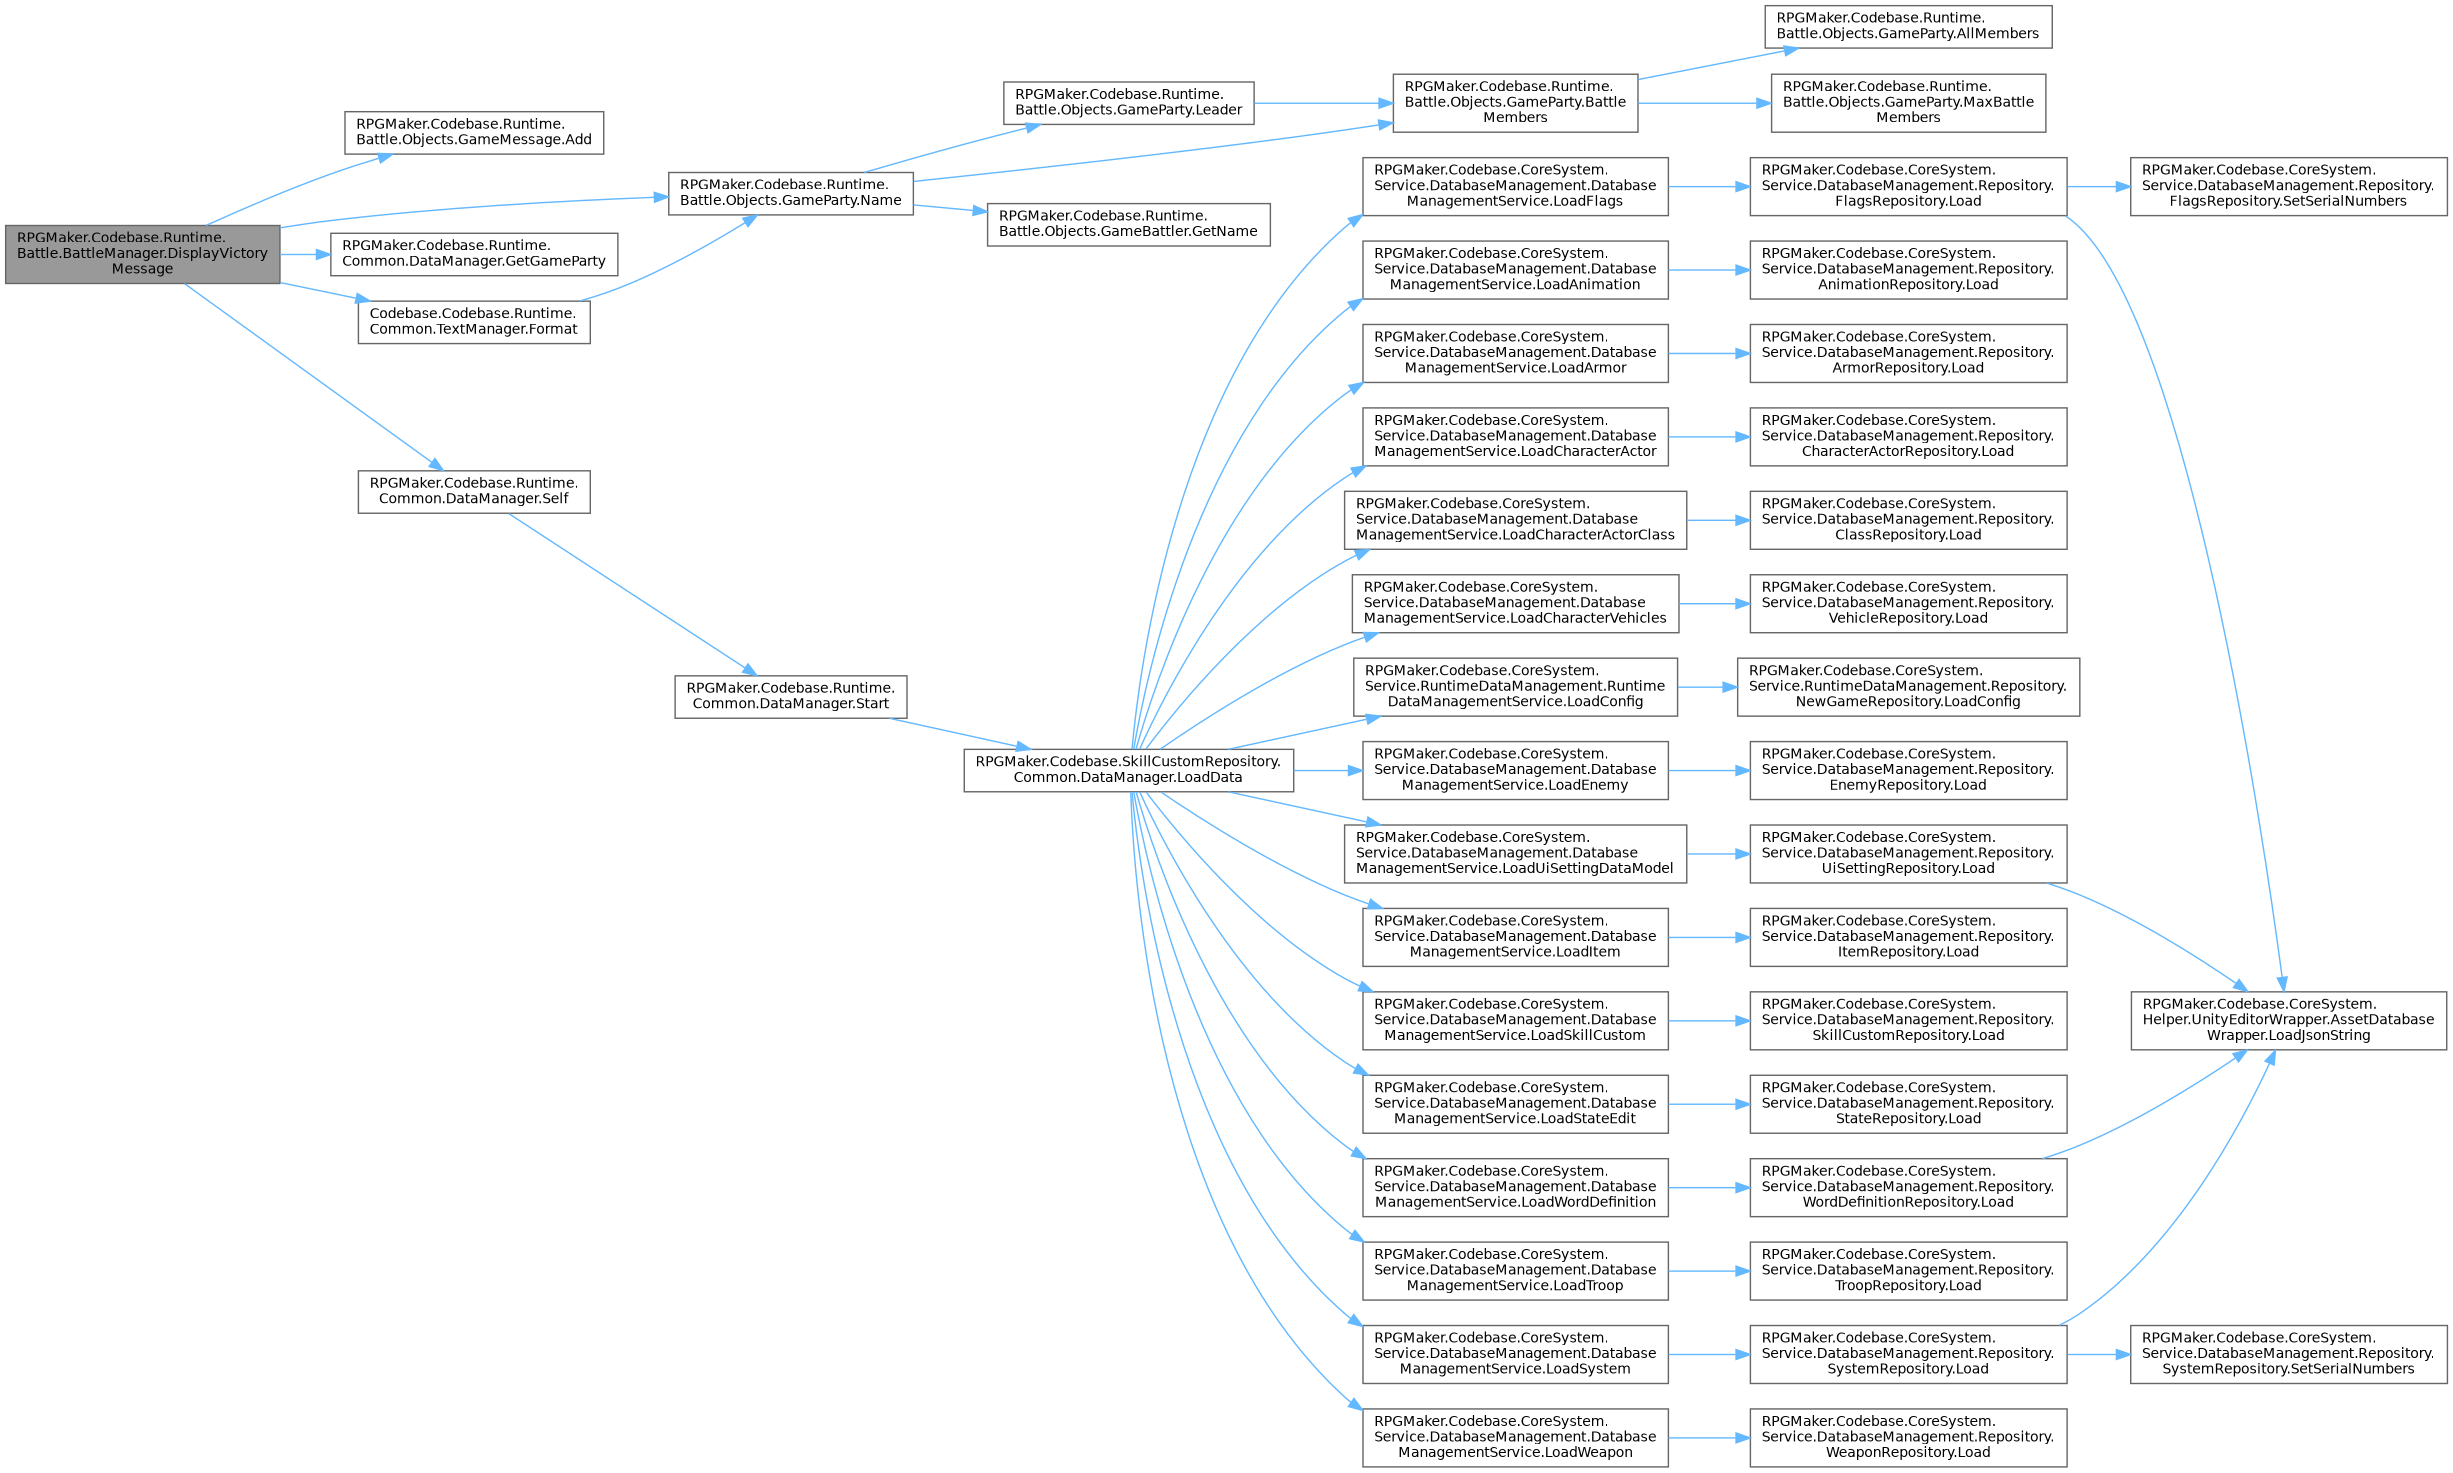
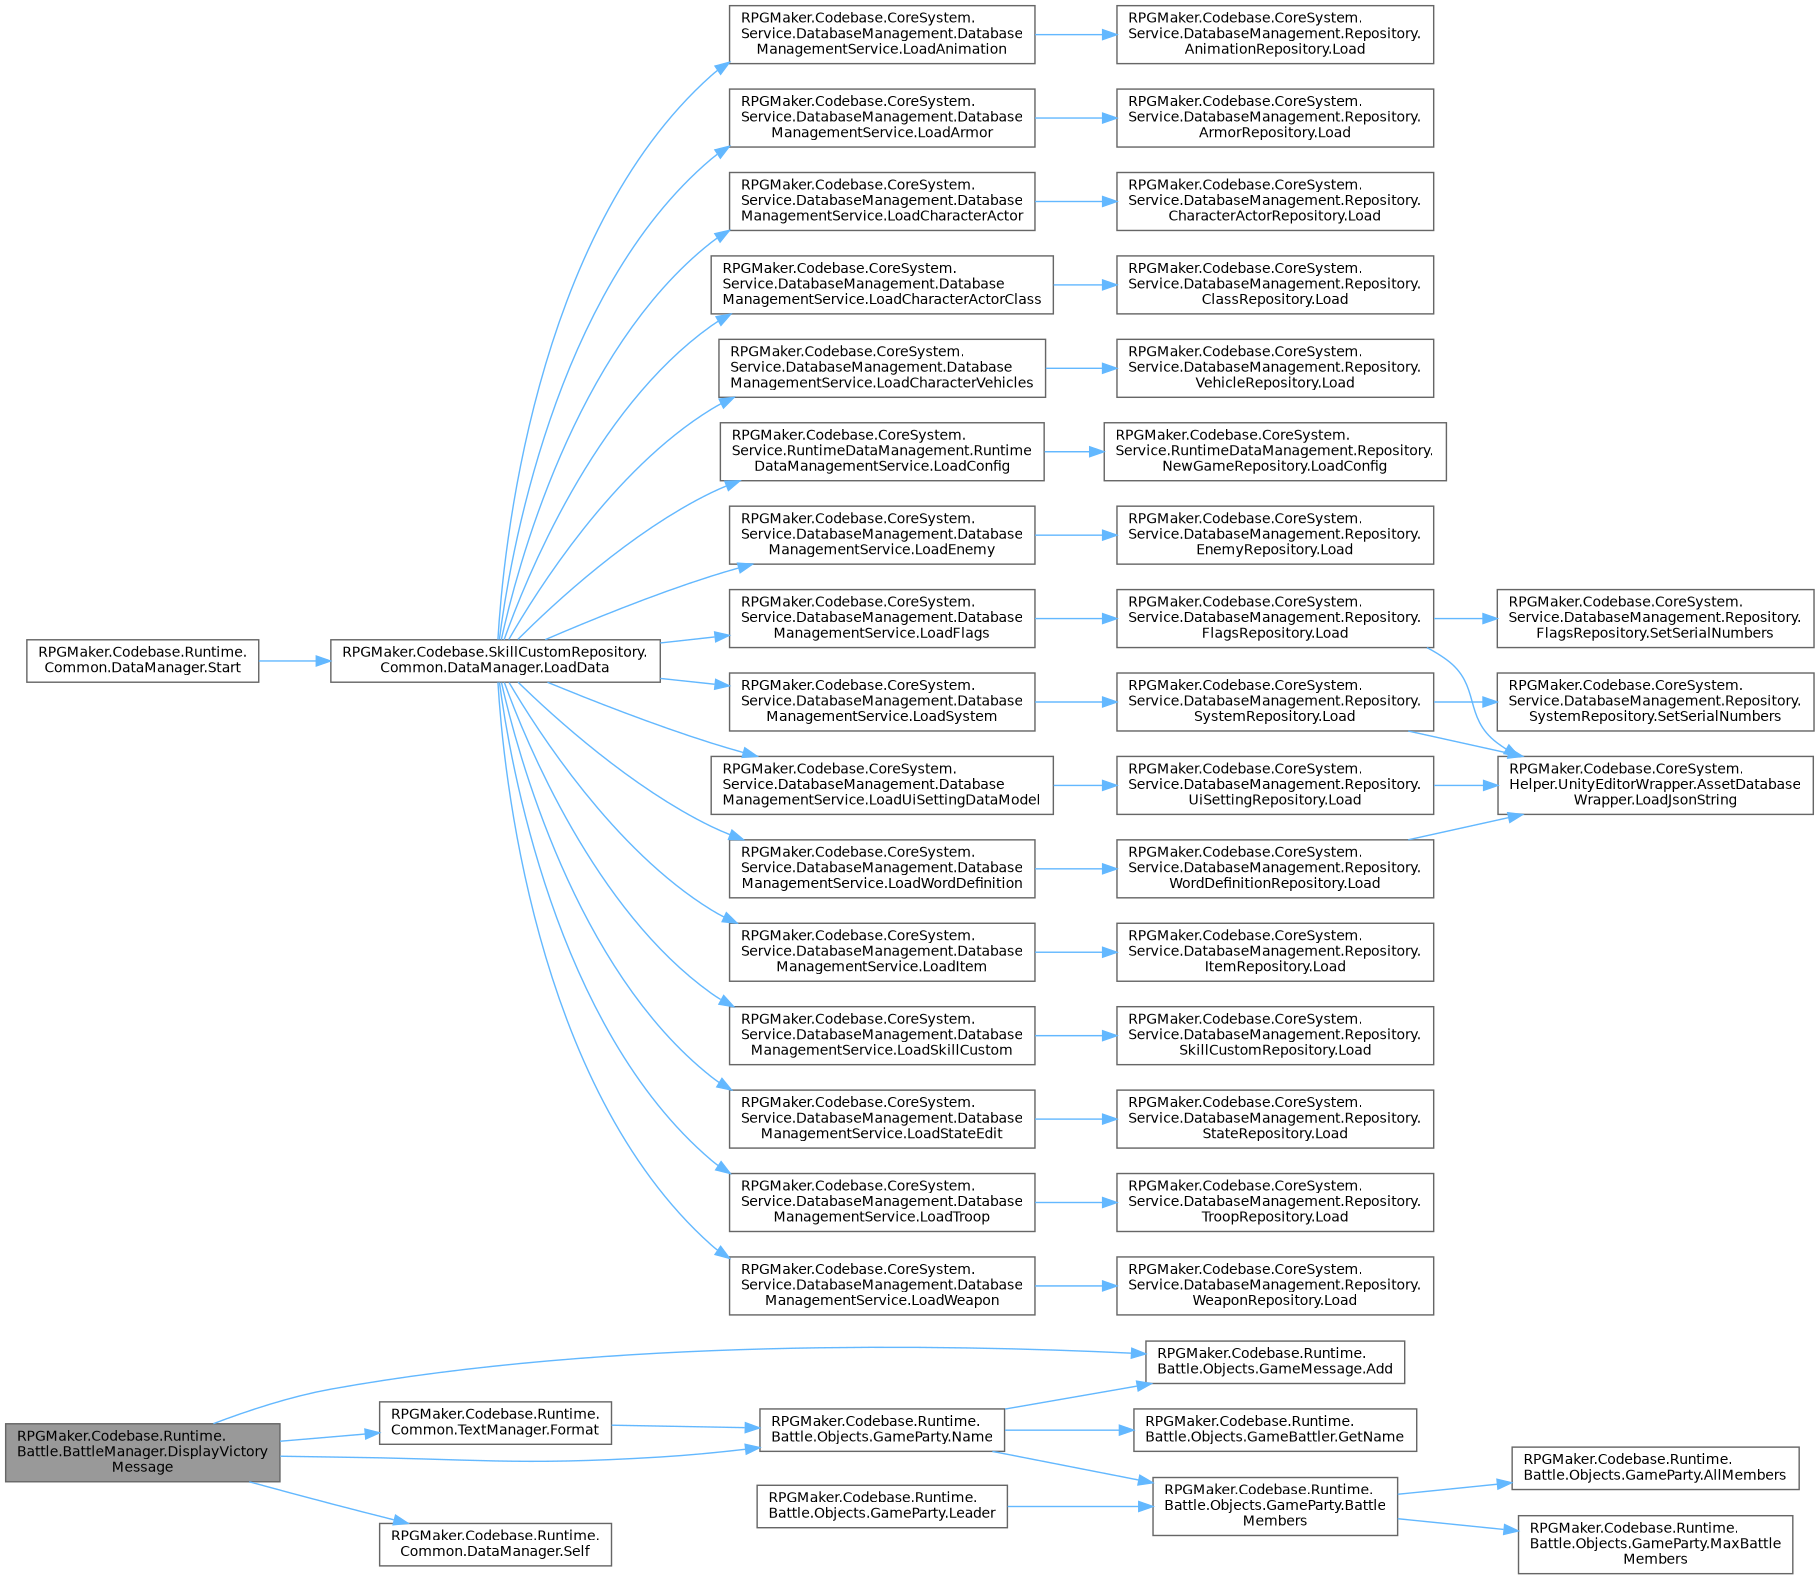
(945, 149) -> (1071, 1398)
(474, 254) -> none
(474, 322) -> (496, 1423)
(627, 591) -> none
